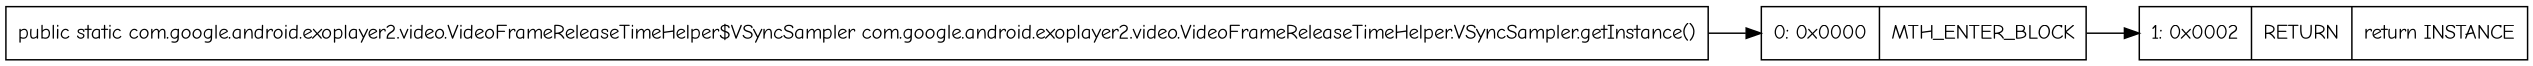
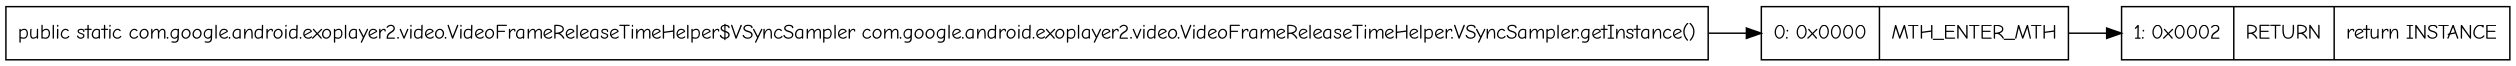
(1983, 32) -> (1974, 32)
